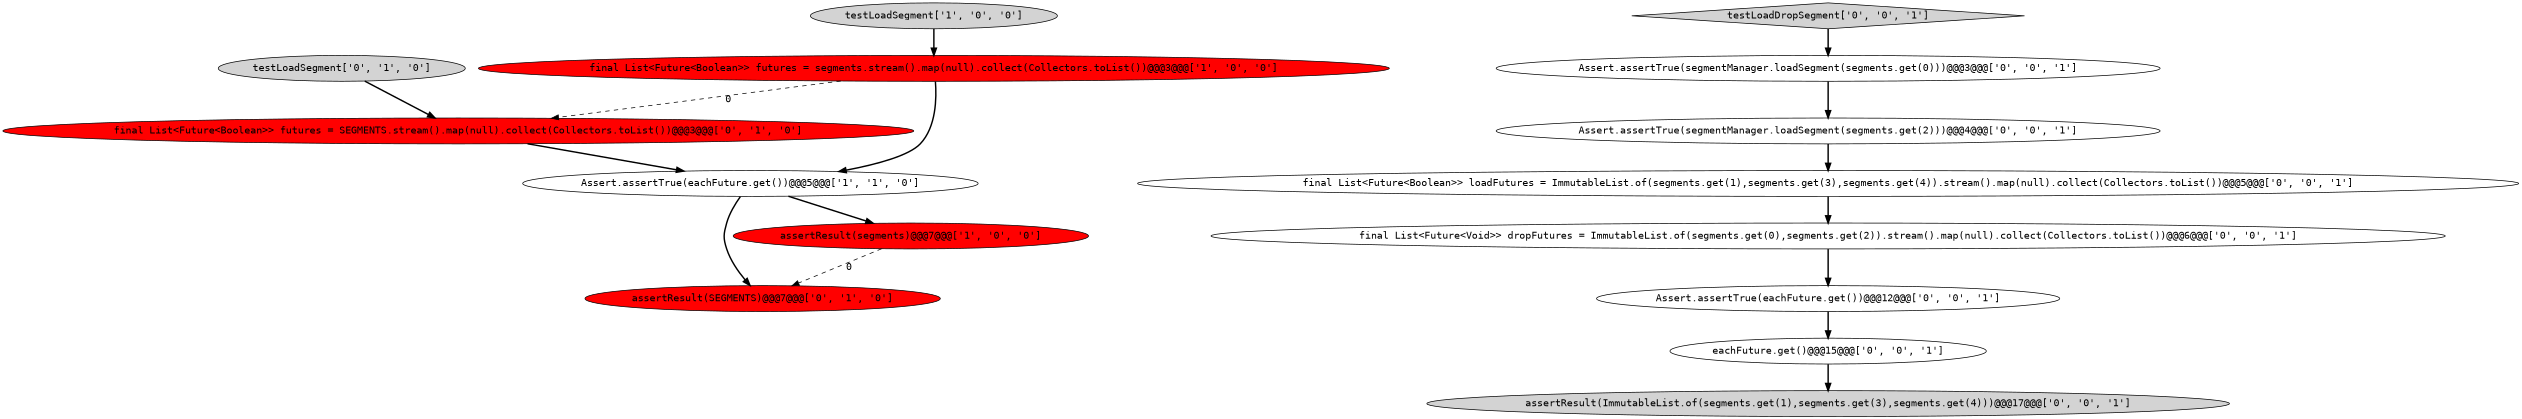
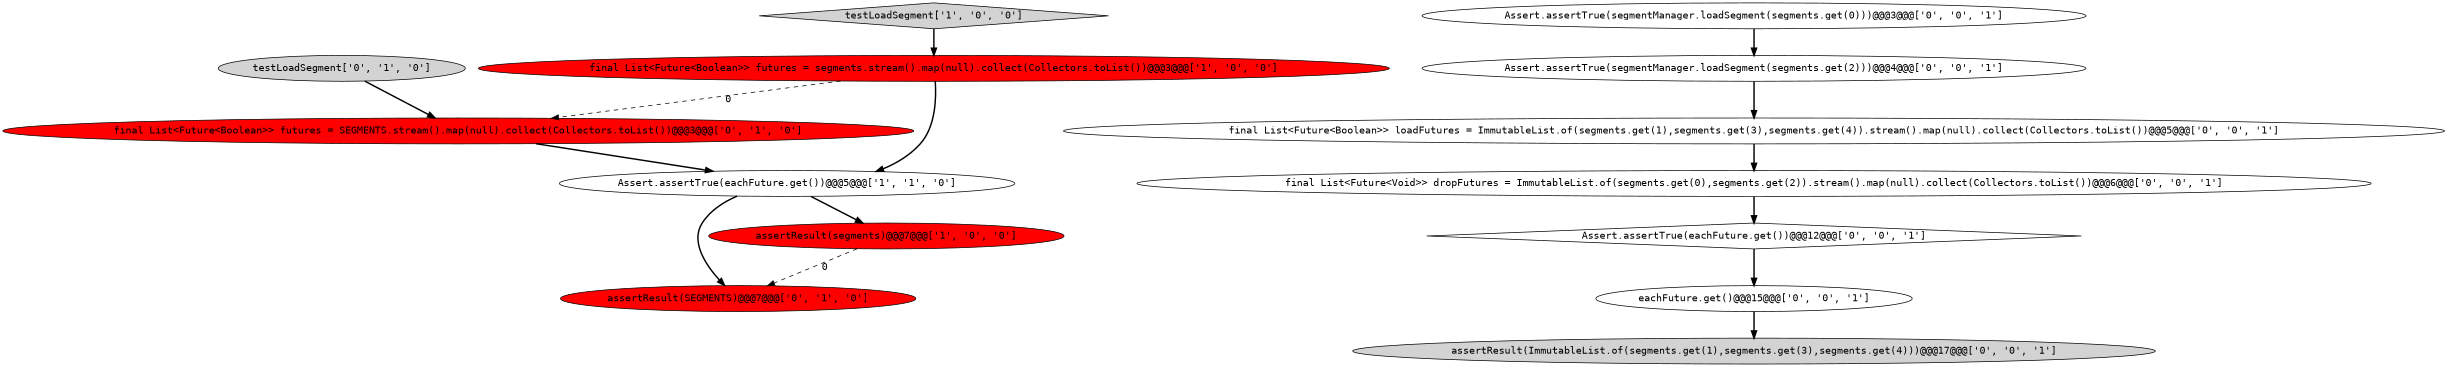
(934, 16) -> (934, 16)
(1828, 16) -> none
(1828, 299) -> (1754, 236)
